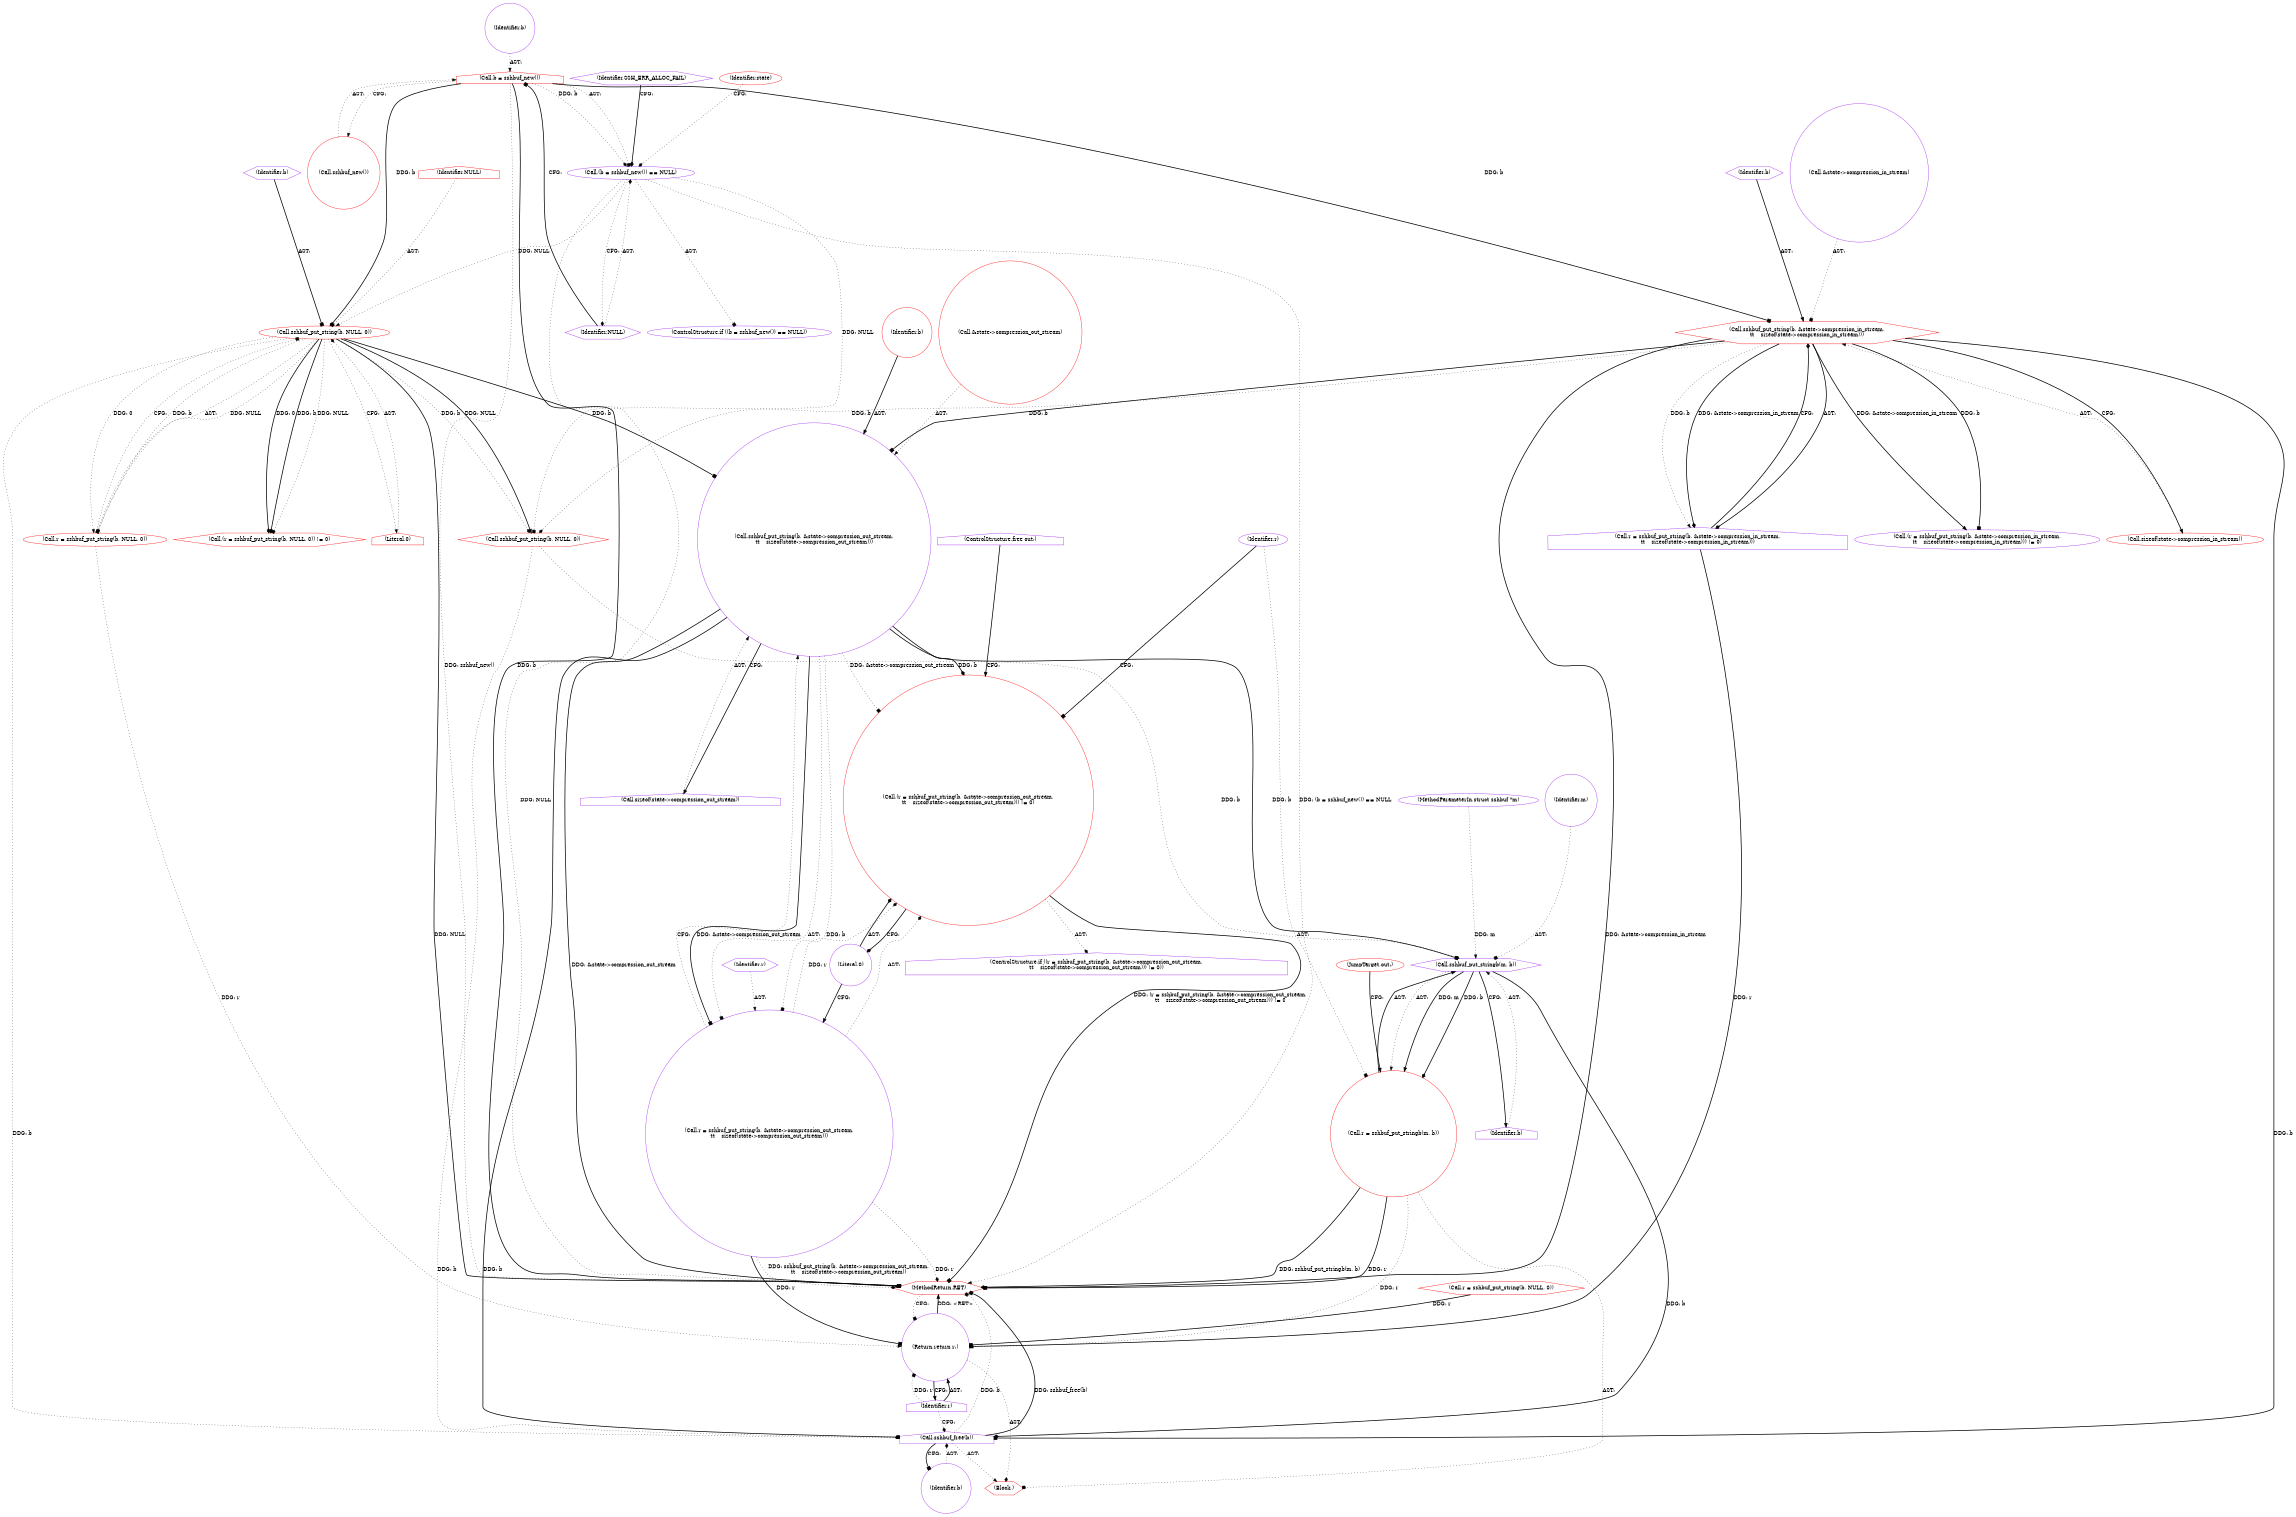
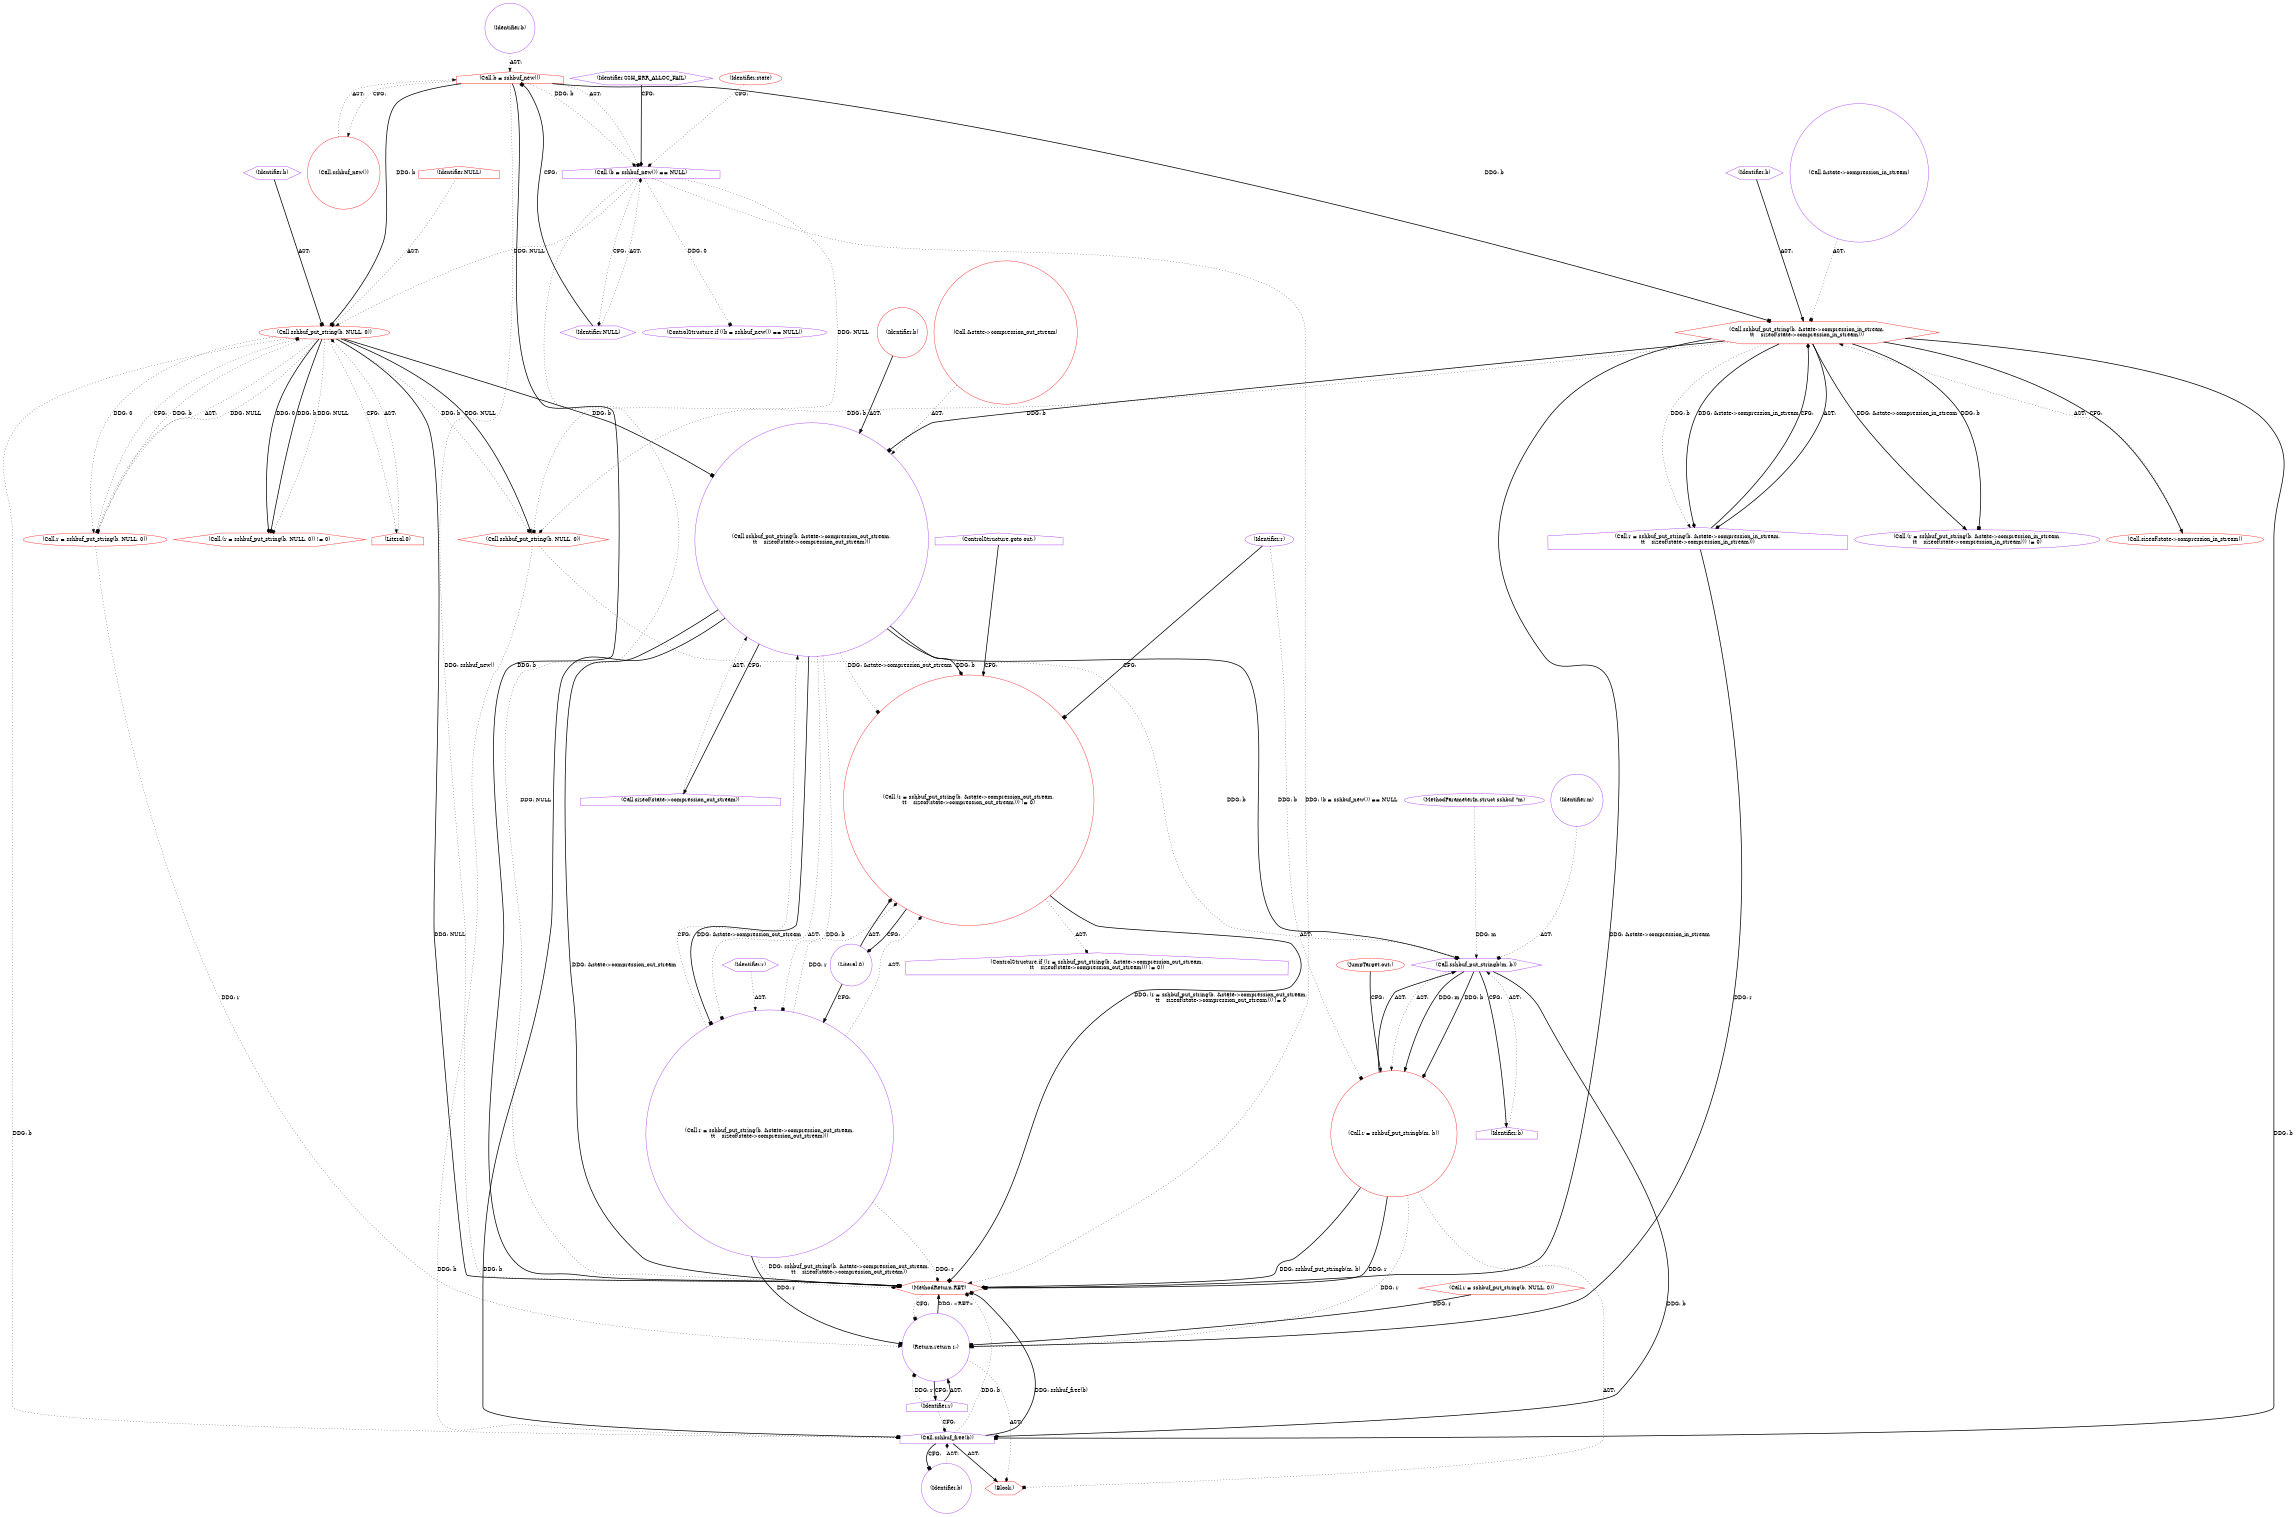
(631, 173) -> (641, 173)
(692, 251) -> (697, 251)
(1001, 540) -> (999, 540)
(973, 1461) -> (974, 1461)
